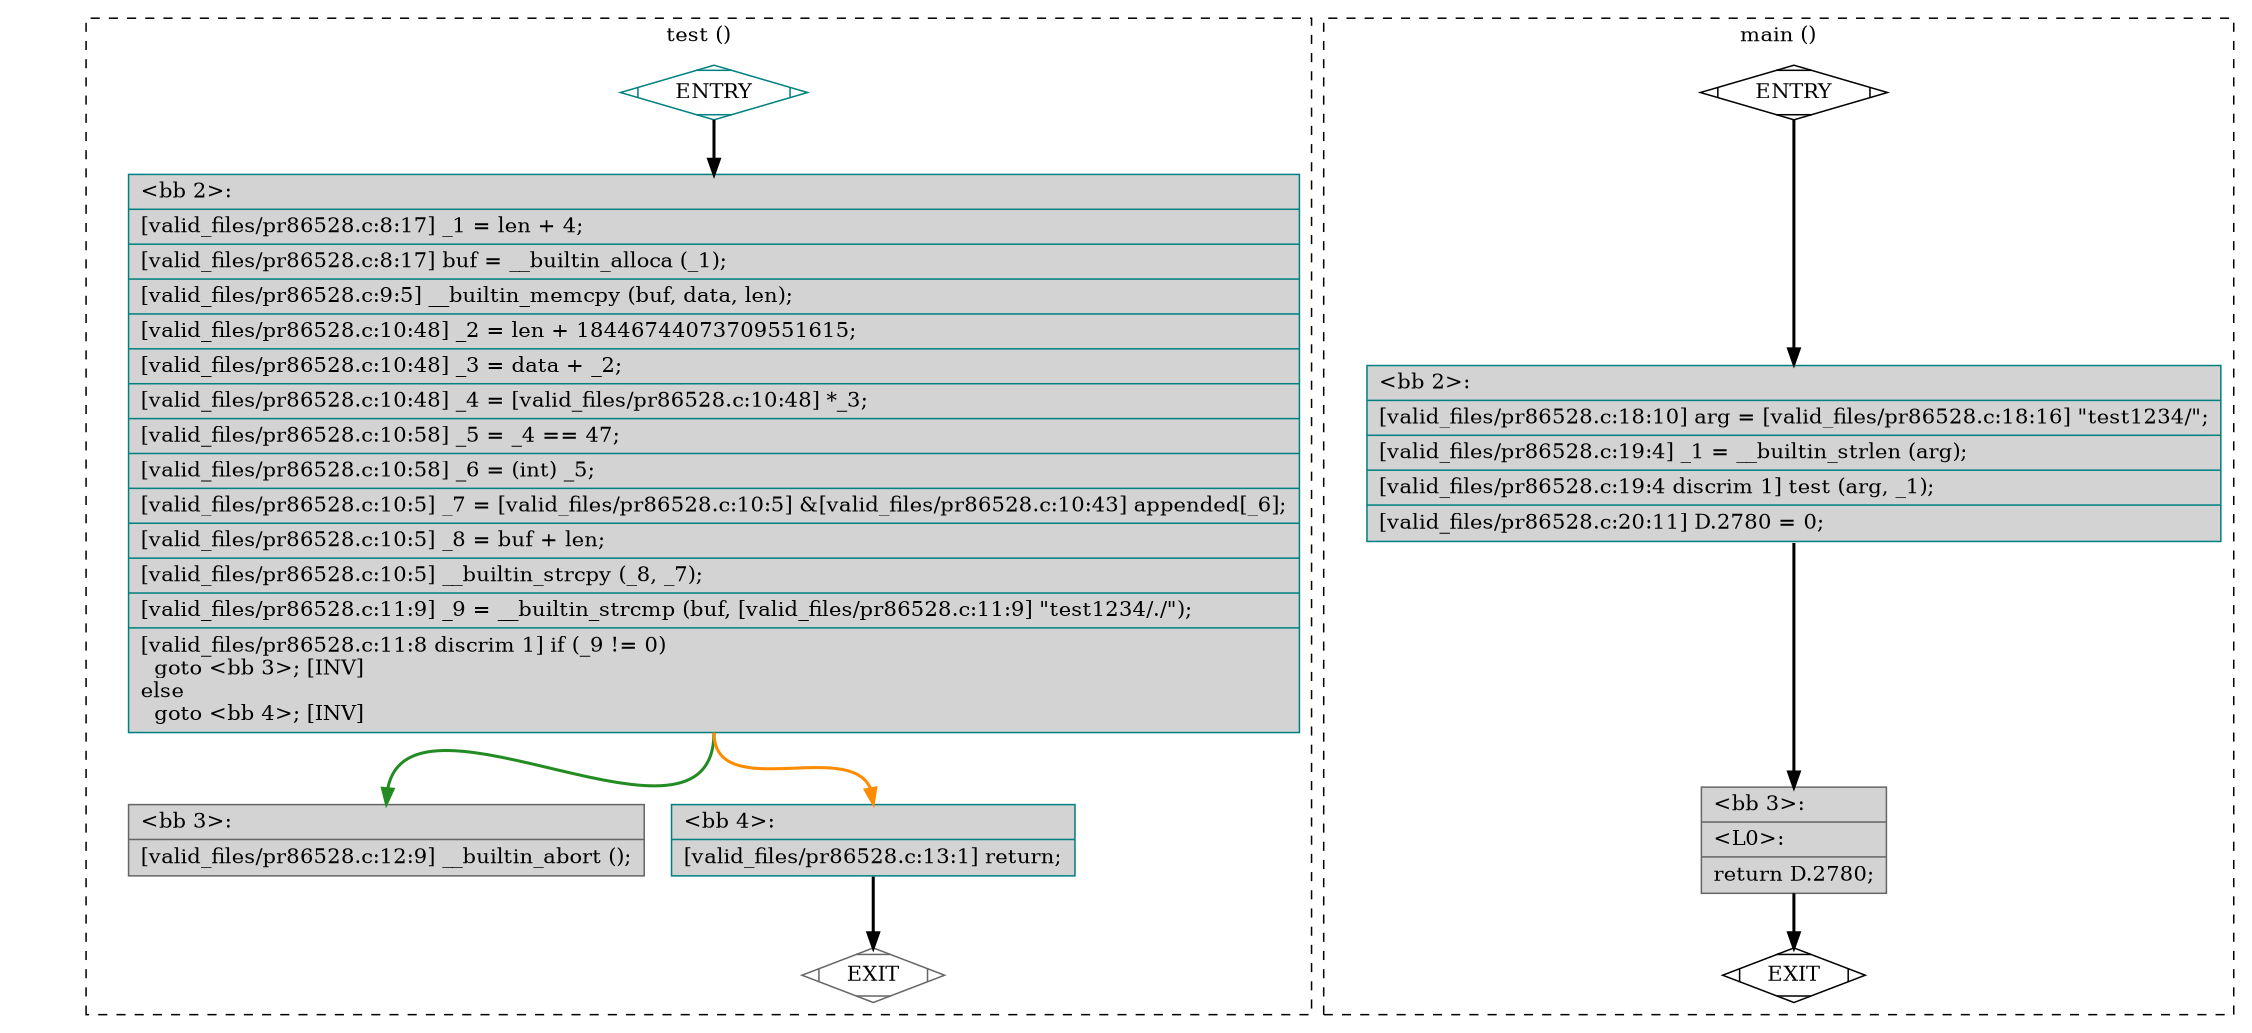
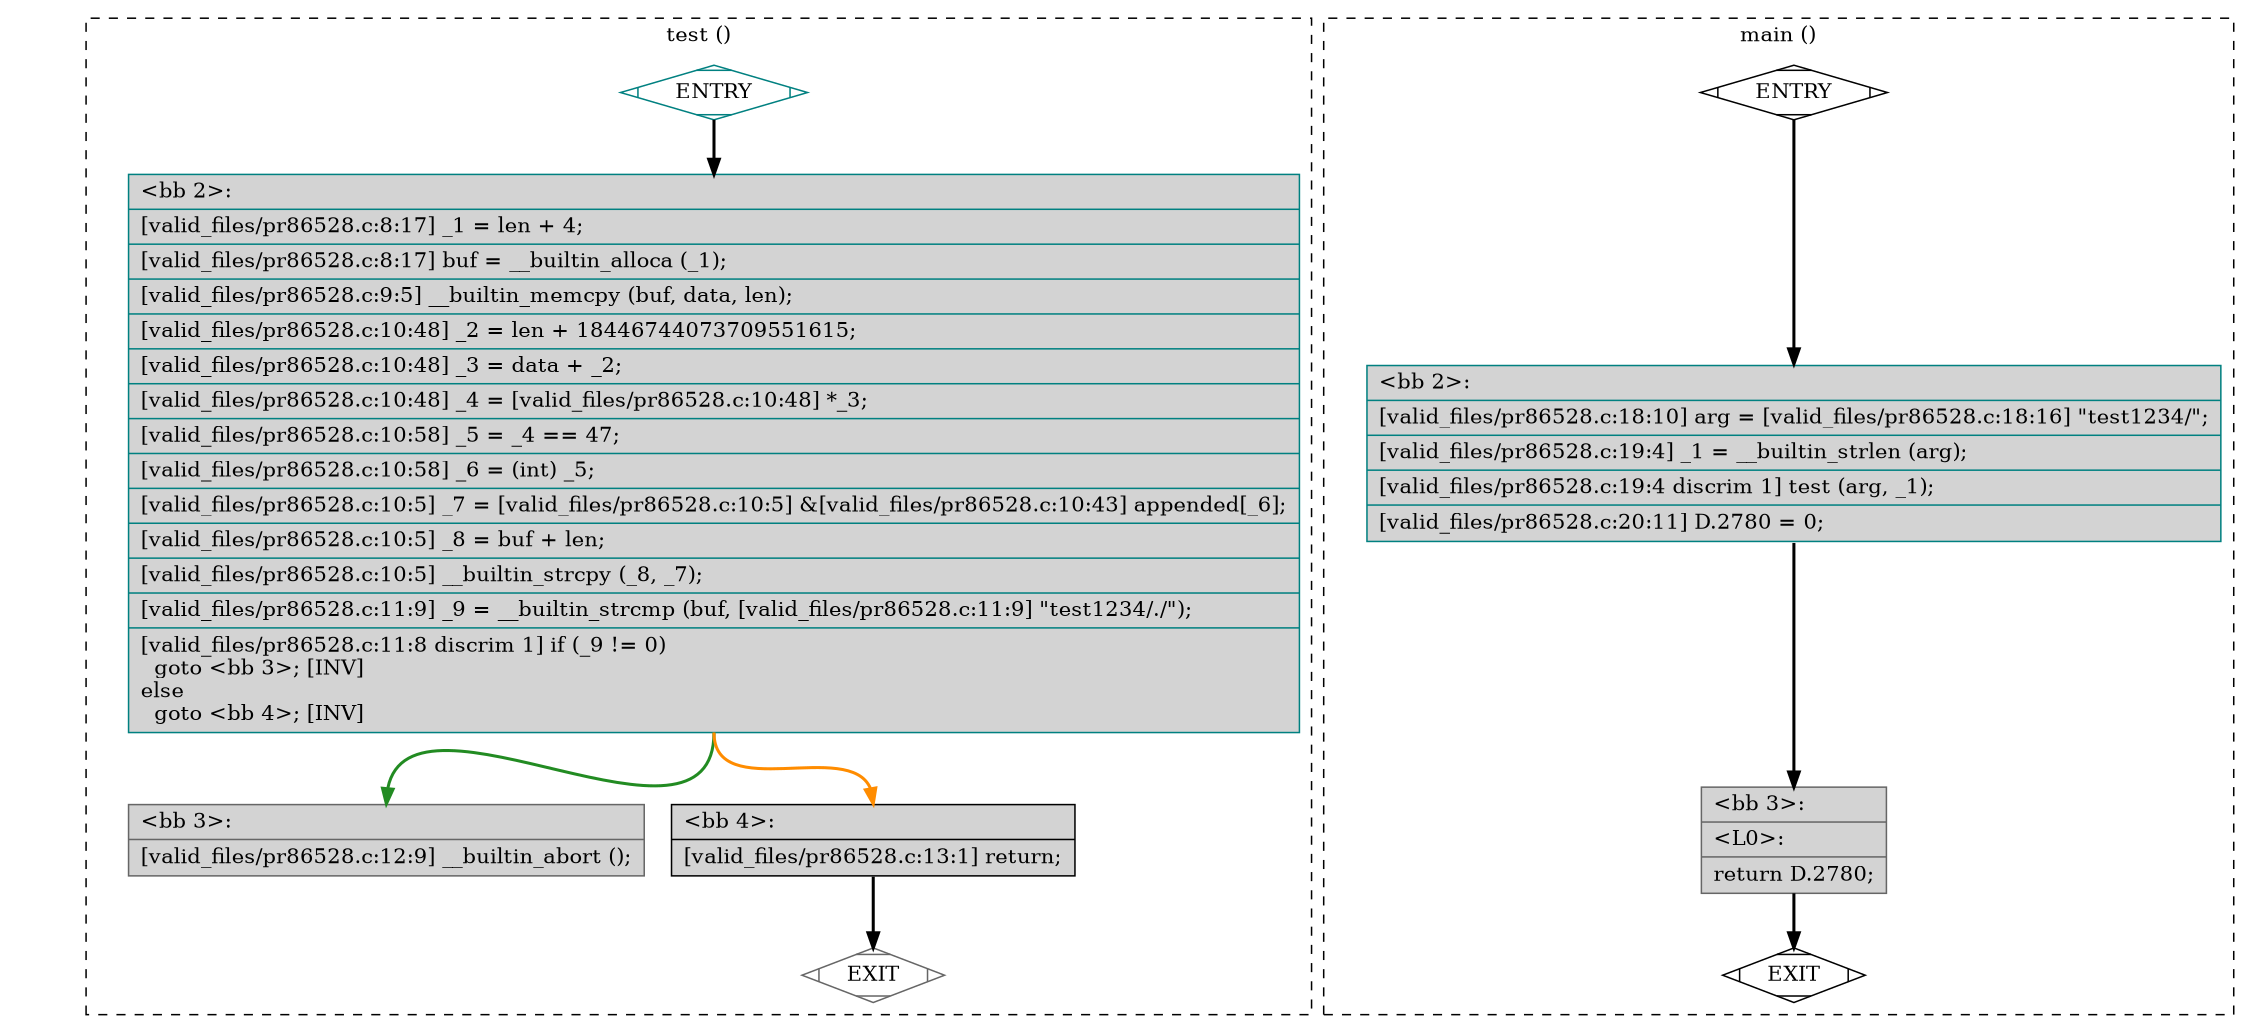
(873, 840) -> (873, 840)
